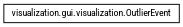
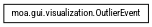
(92, 13) -> (76, 13)
